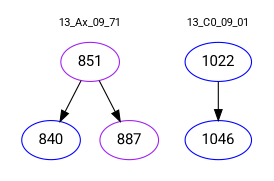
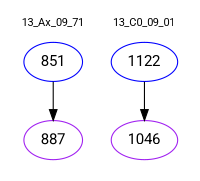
(90, 62) -> (53, 62)
(218, 62) -> (144, 62)
(51, 140) -> none
(218, 140) -> (144, 140)
